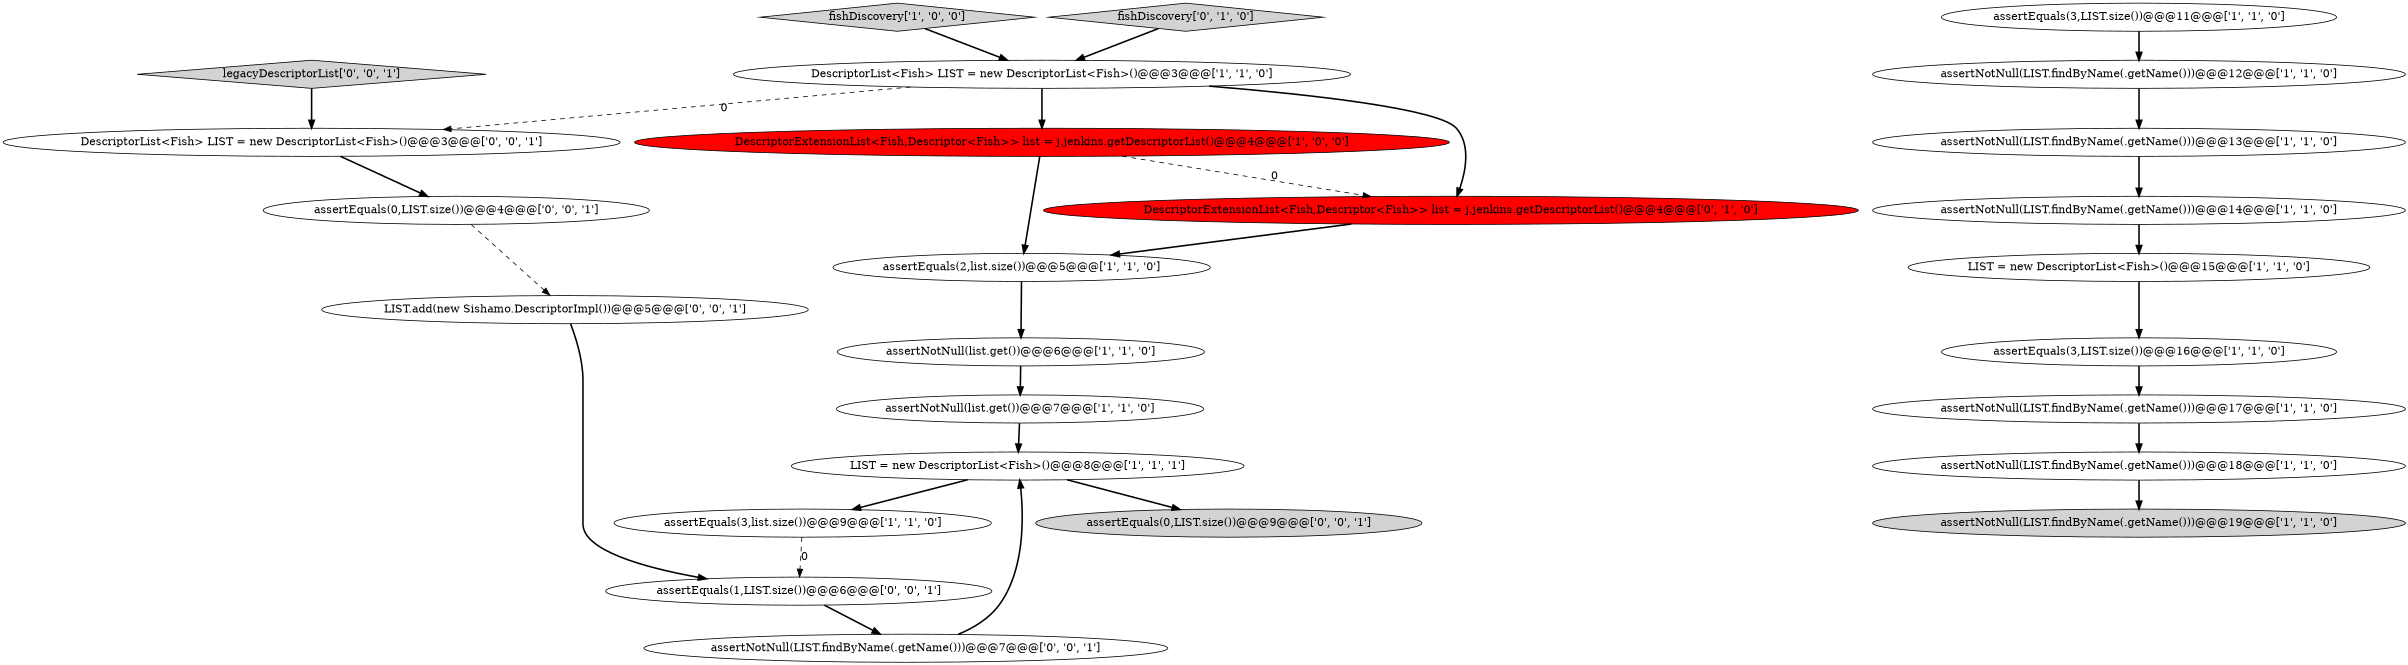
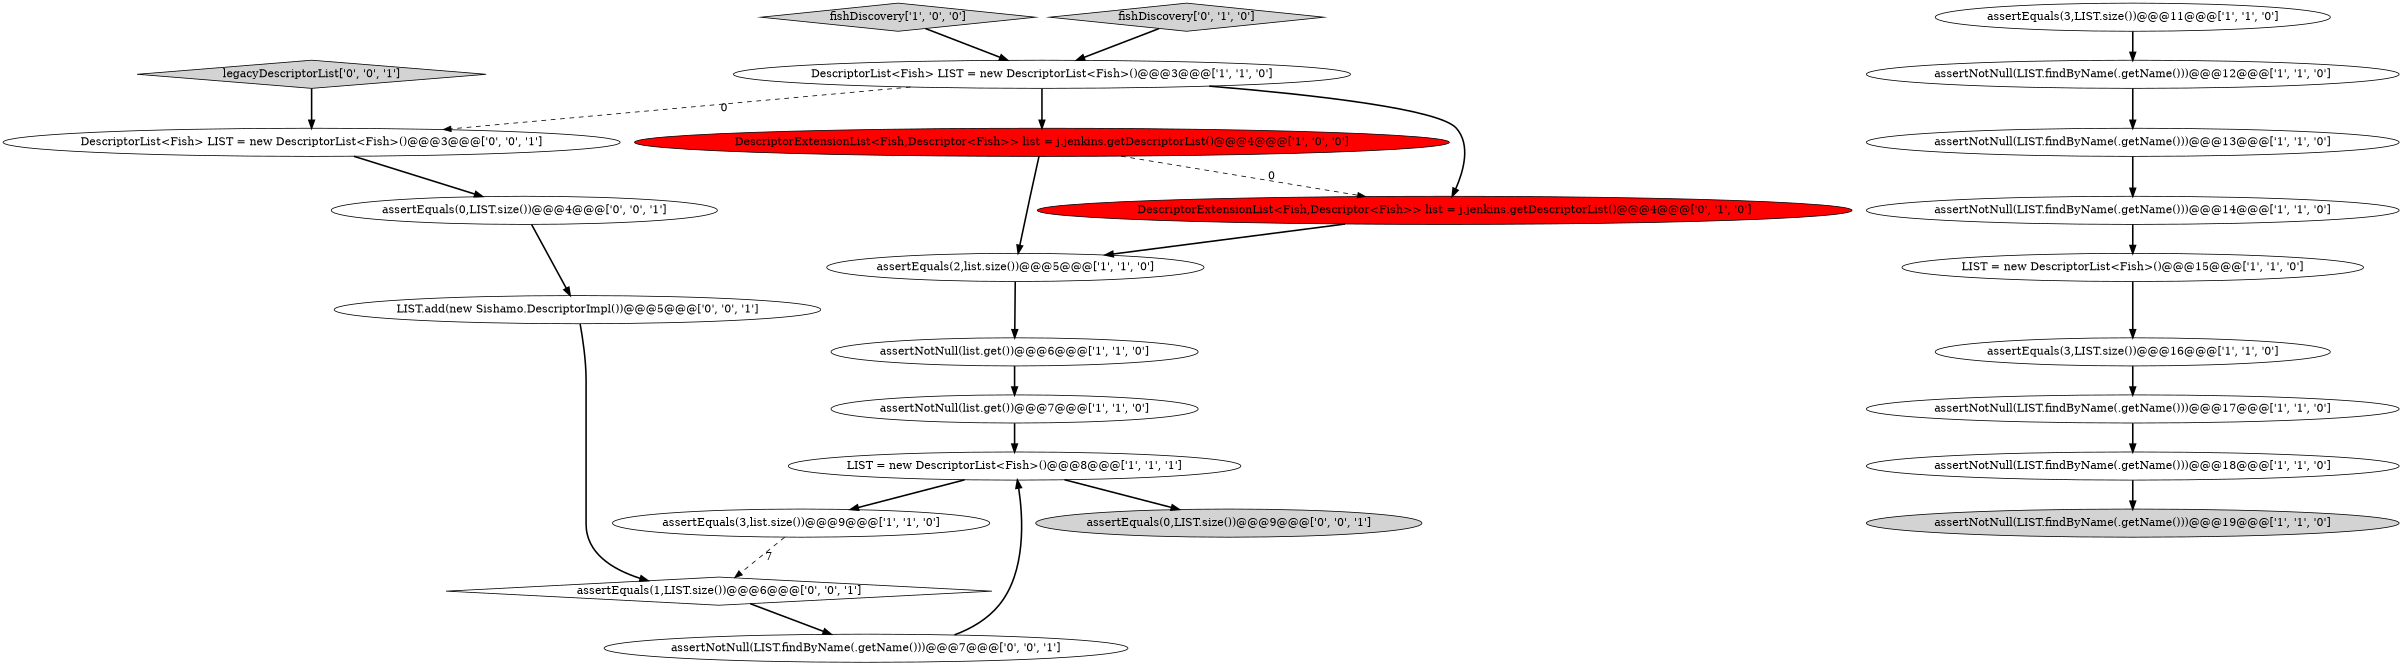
(508, 257) -> (549, 256)
(805, 557) -> (769, 557)
(799, 591) -> (719, 591)
